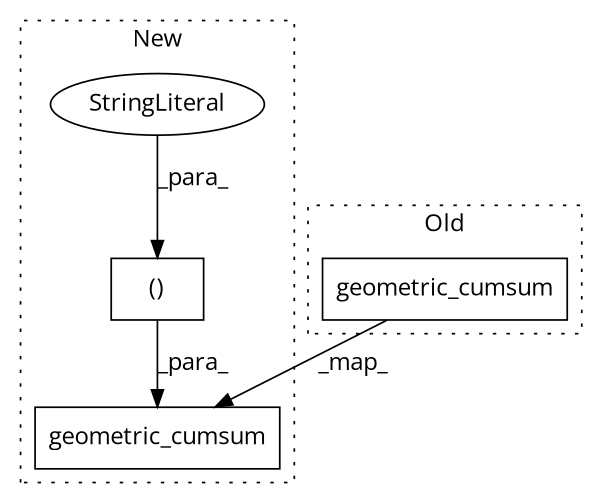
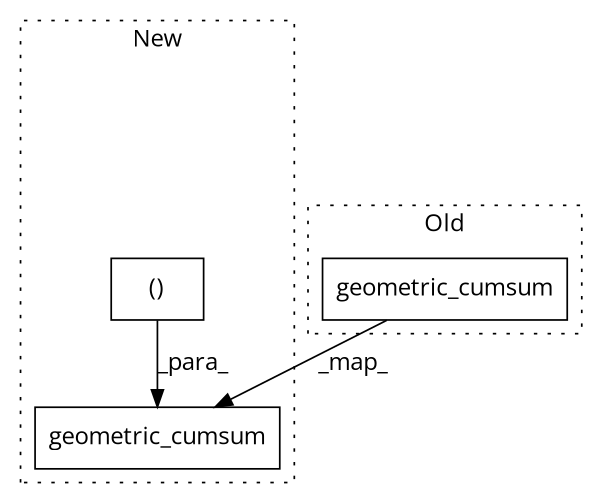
(157, 104) -> none
